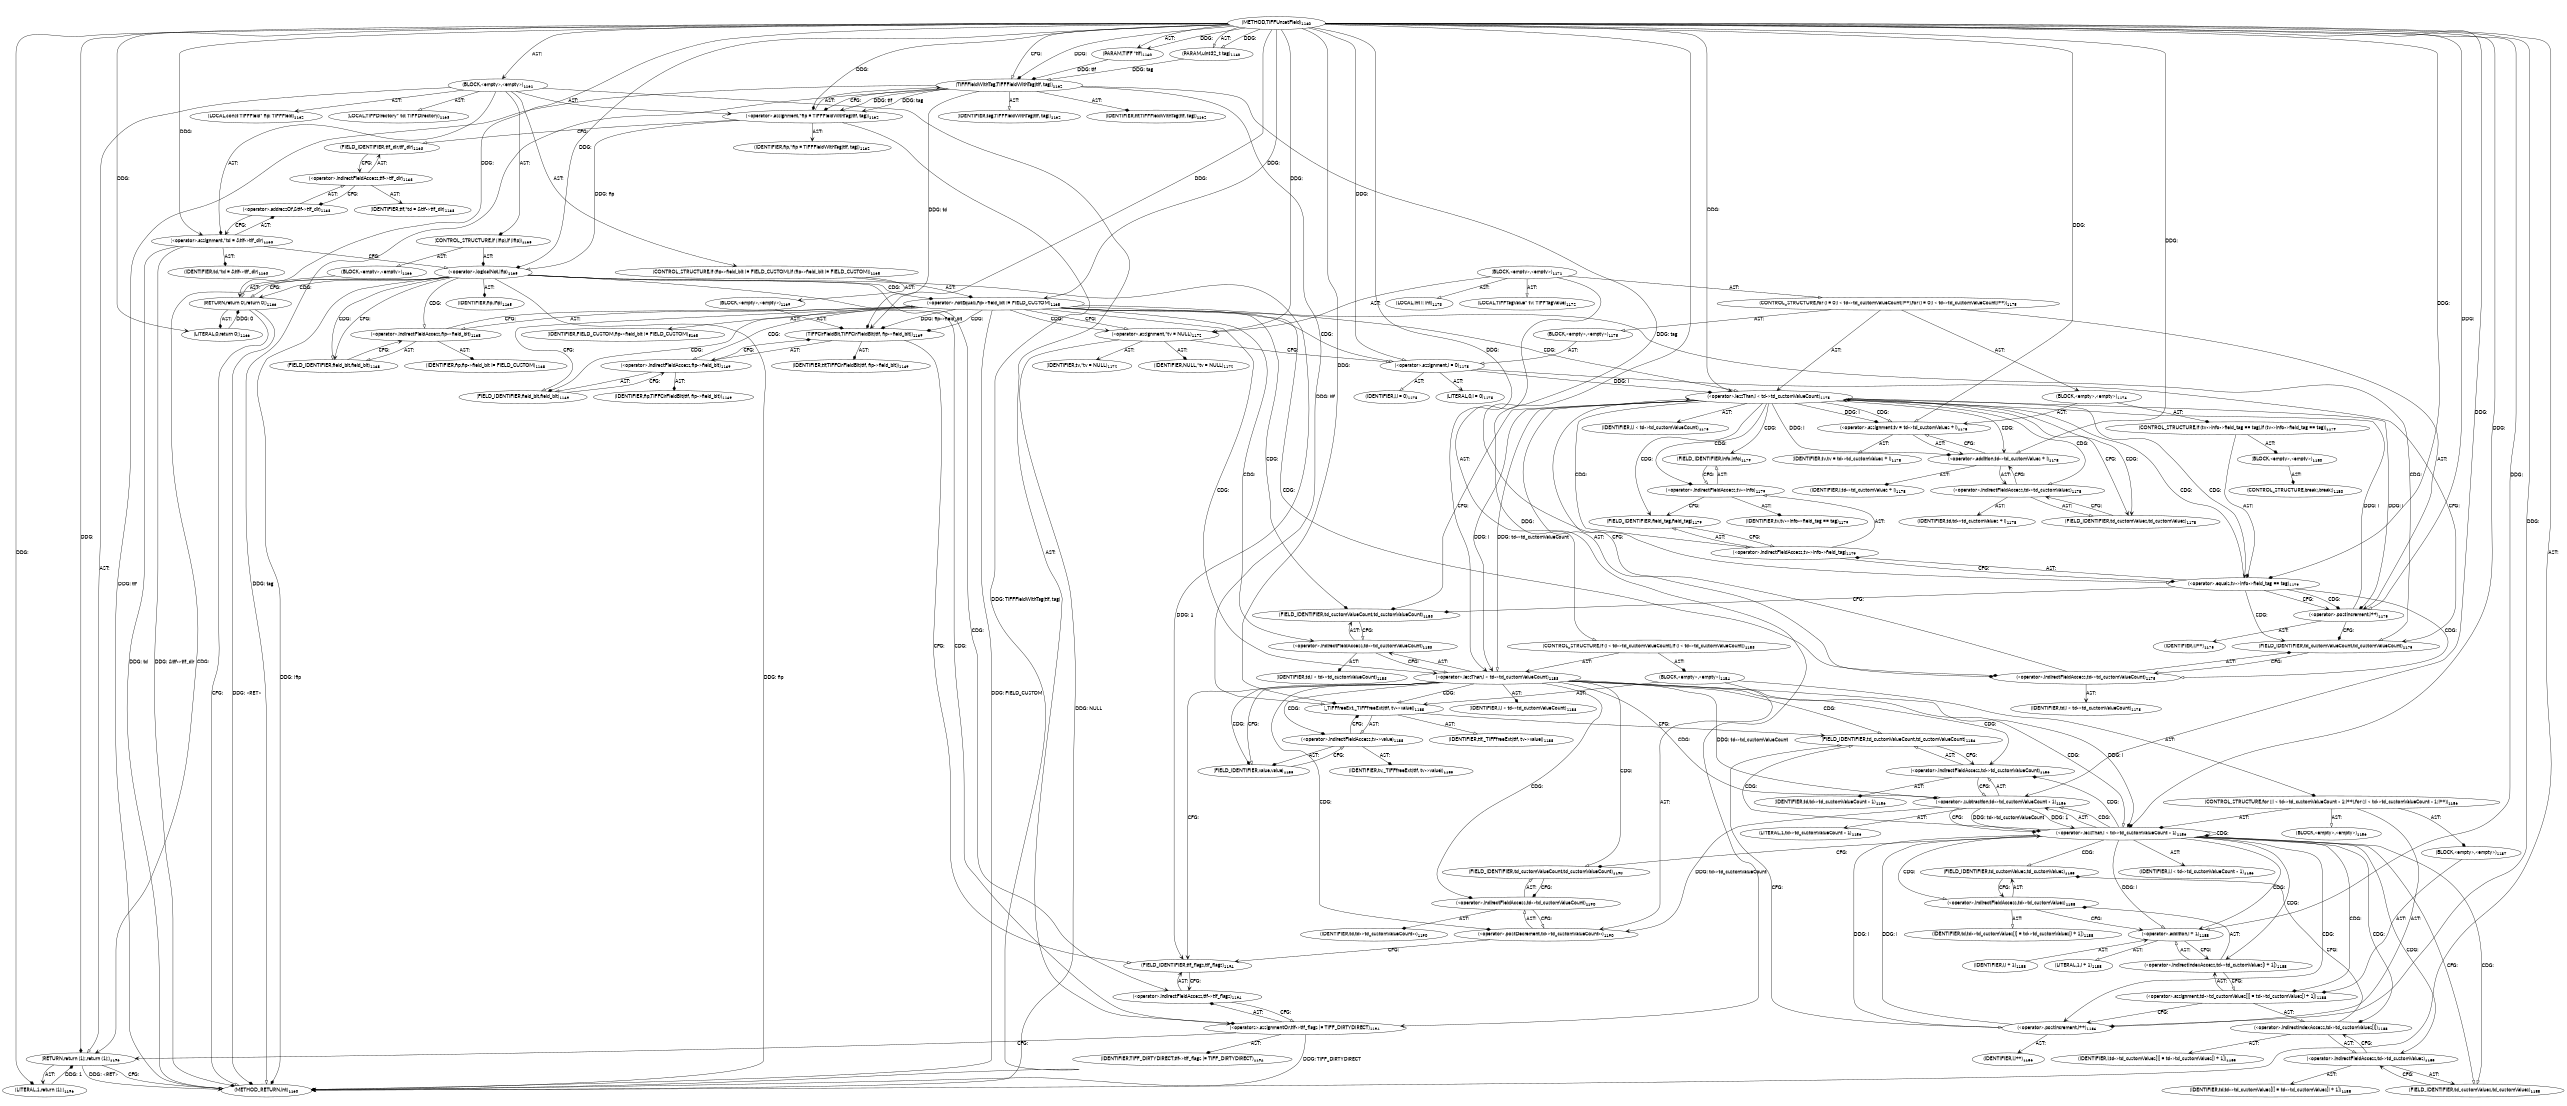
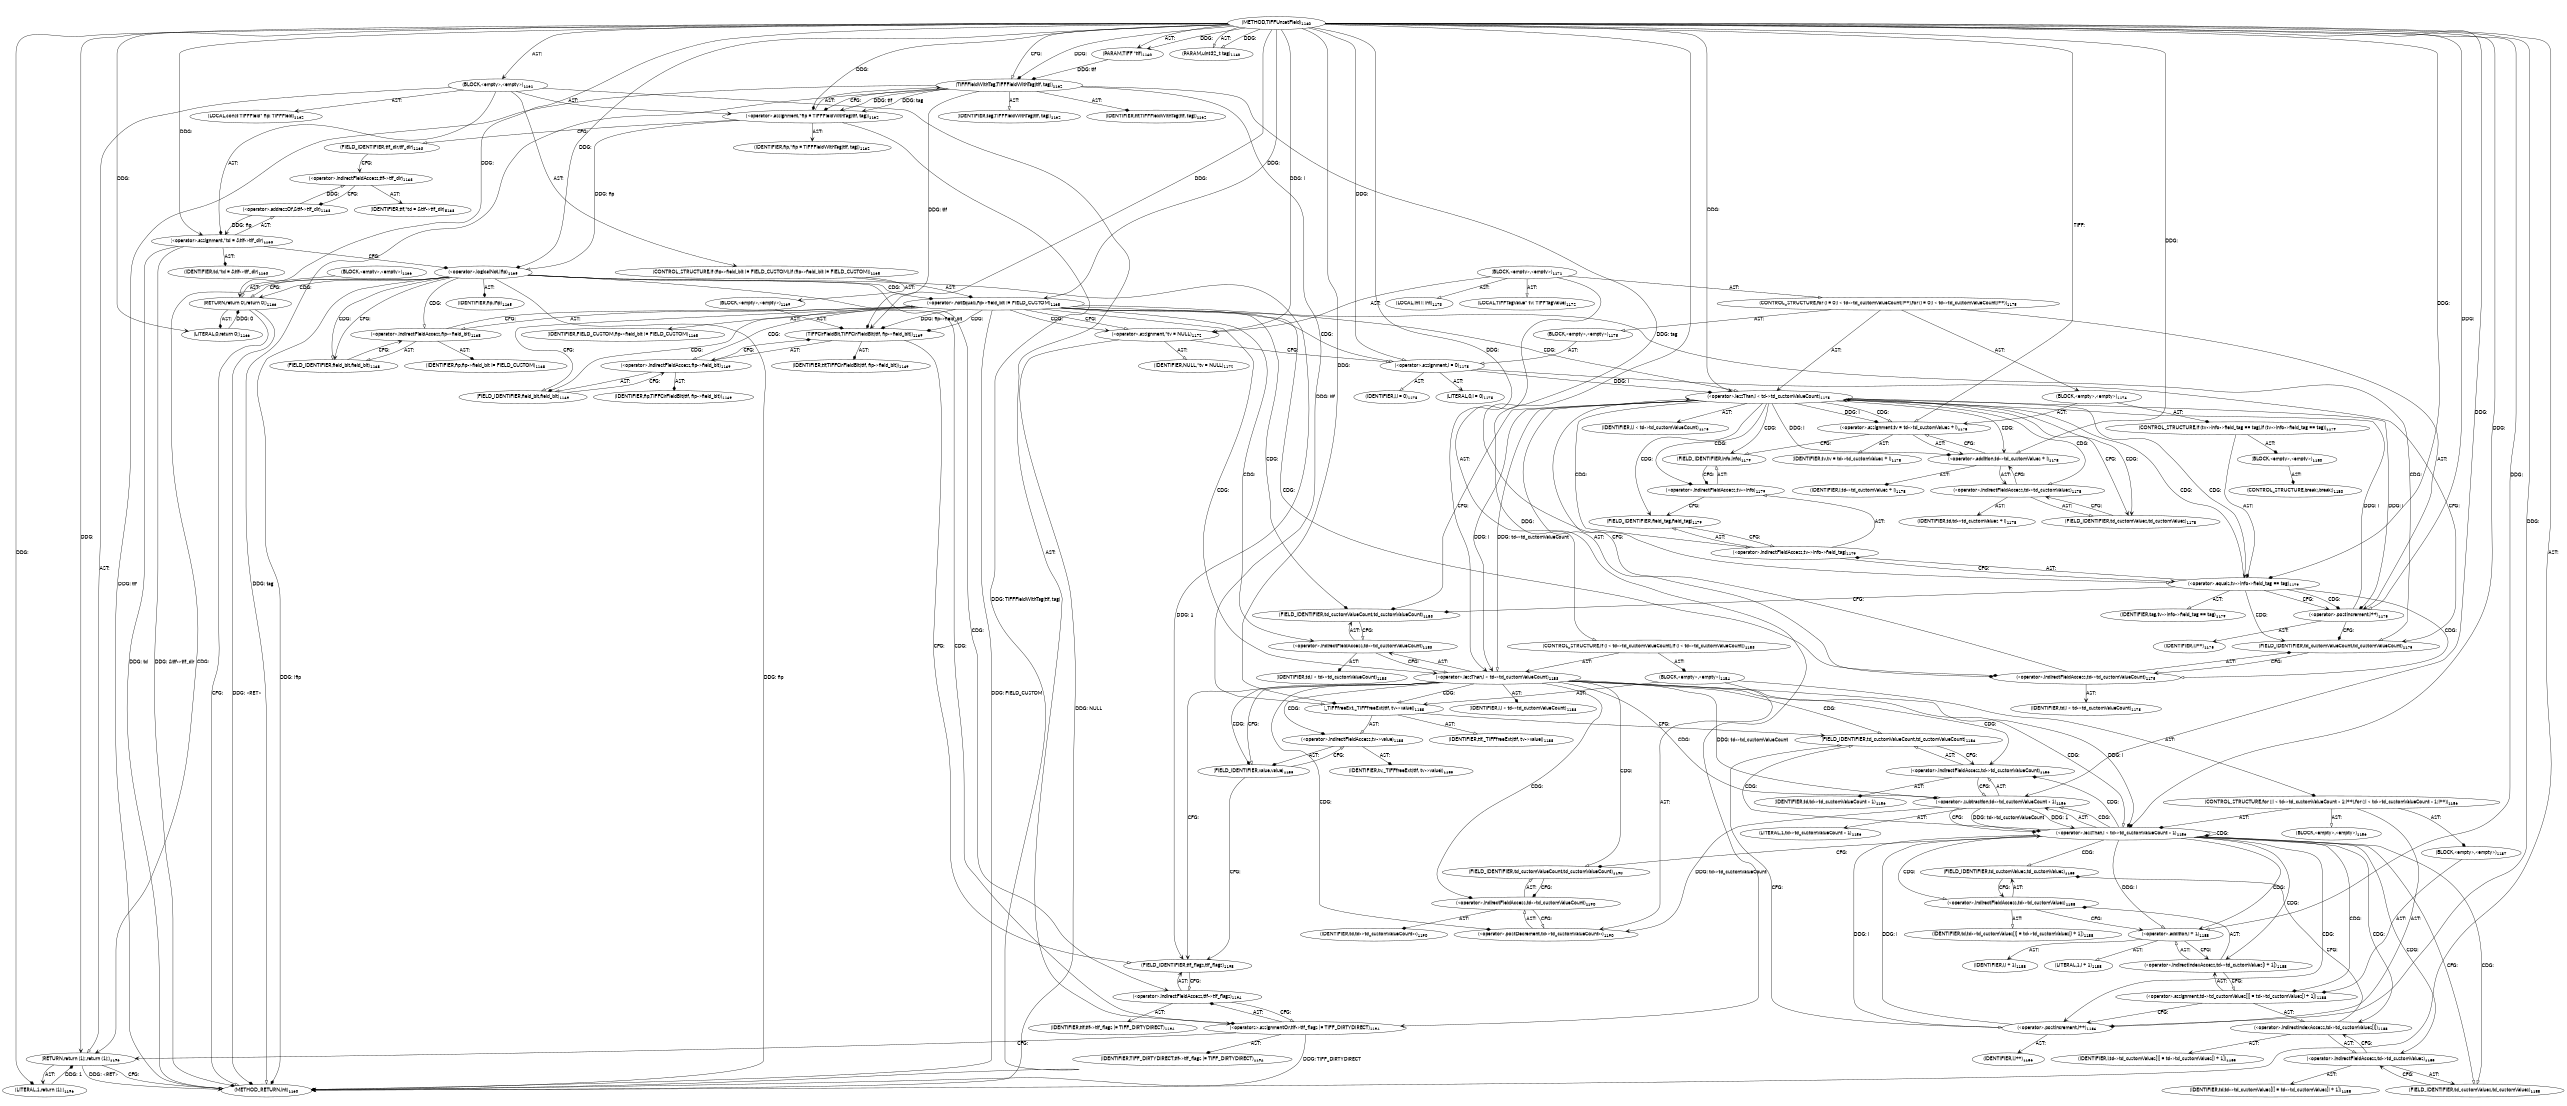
(99, 38) -> (99, 38)
(1117, 70) -> none
(399, 117) -> none
(374, 166) -> none
(1297, 179) -> (1297, 179)
(334, 195) -> (334, 195)
(450, 210) -> (450, 210)
(938, 210) -> (938, 210)
(242, 226) -> (242, 226)
(2080, 226) -> (2080, 226)
(253, 227) -> (253, 227)
(483, 241) -> none
(354, 257) -> (354, 257)
(693, 334) -> (693, 334)
(1174, 349) -> (1174, 349)
(1082, 366) -> none
none -> (1809, 444)
(1703, 473) -> (1703, 473)
(1797, 522) -> none
(2005, 573) -> (2005, 573)
none -> (2173, 615)
(1351, 725) -> none
(2367, 863) -> (2367, 863)
(2197, 872) -> none
(1364, 950) -> (1230, 870)
(2085, 951) -> (2075, 943)
(1229, 965) -> (1229, 965)
(1190, 980) -> (1190, 980)
none -> (1113, 1028)
